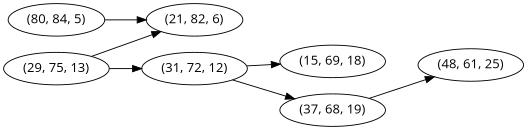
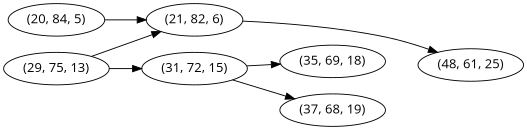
(56, 20) -> (56, 20)
(333, 61) -> (333, 61)
(195, 69) -> (195, 69)
(398, 89) -> (337, 29)
